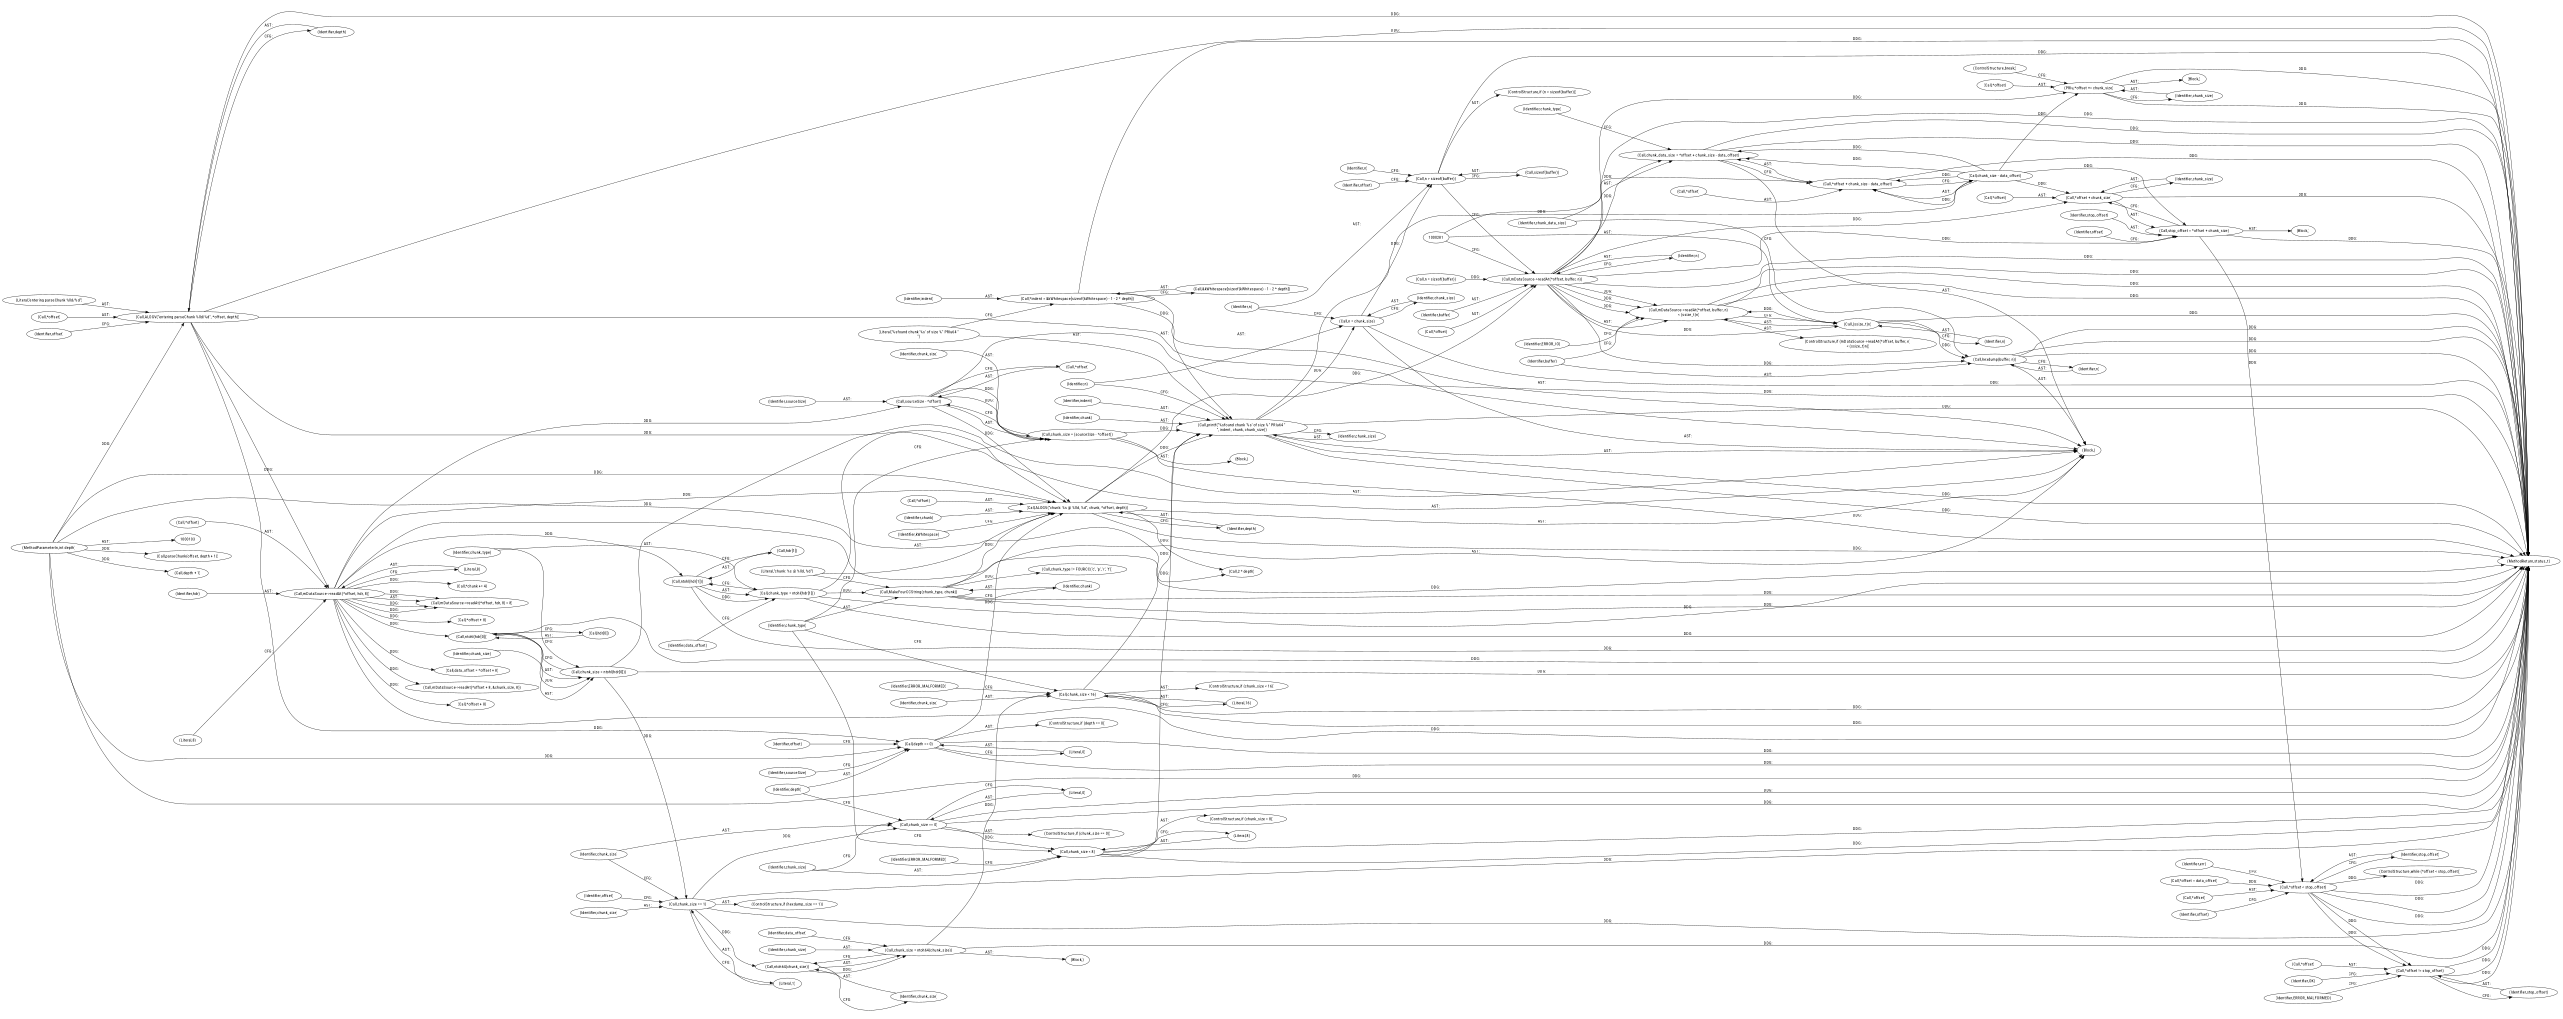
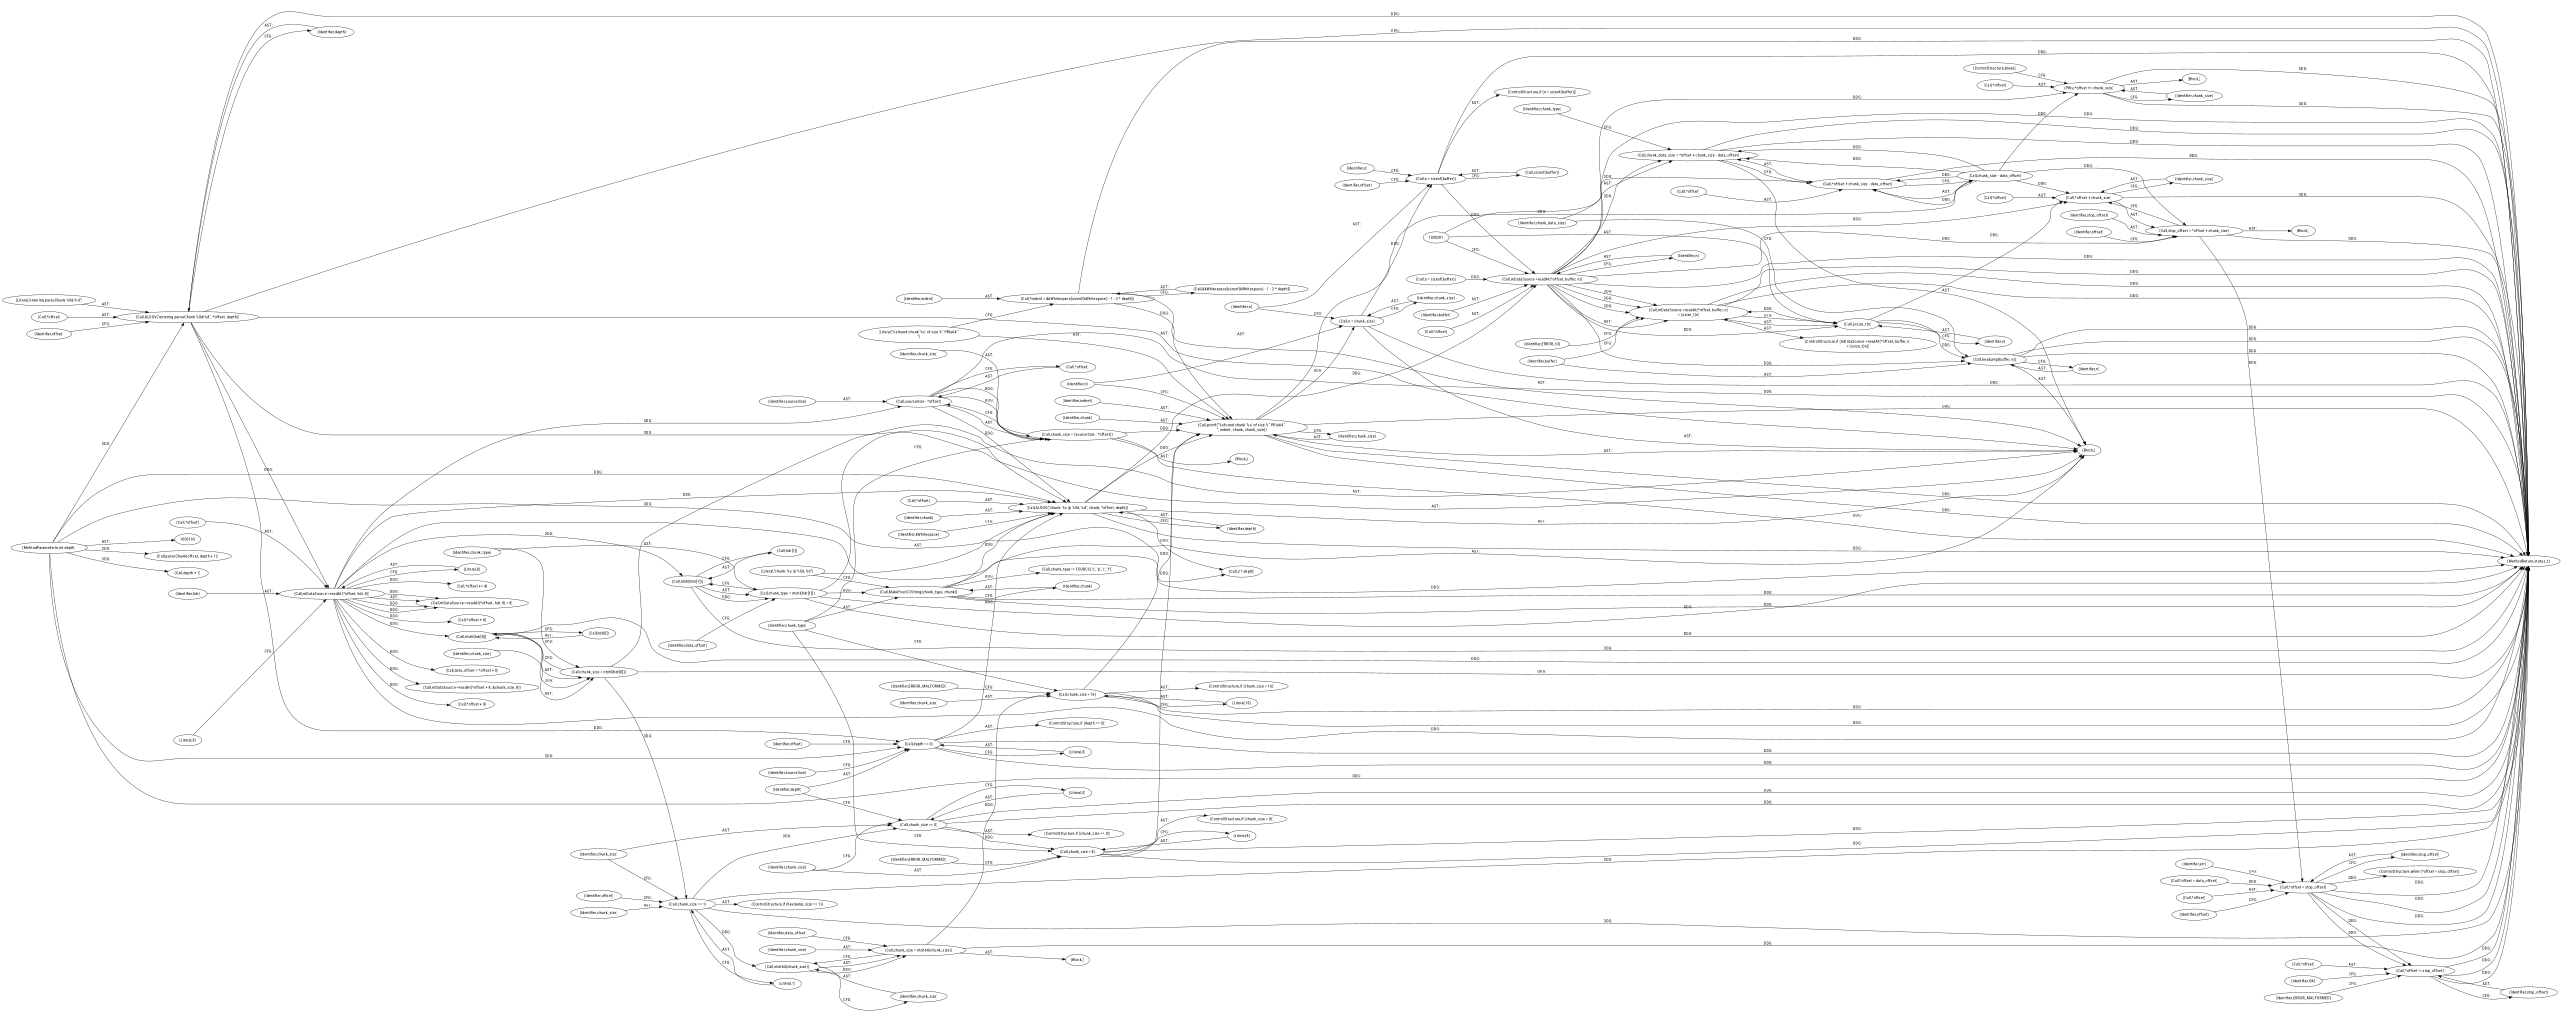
(1476, 215) -> (1476, 215)
(2300, 315) -> (1973, 271)
(472, 586) -> (472, 586)
